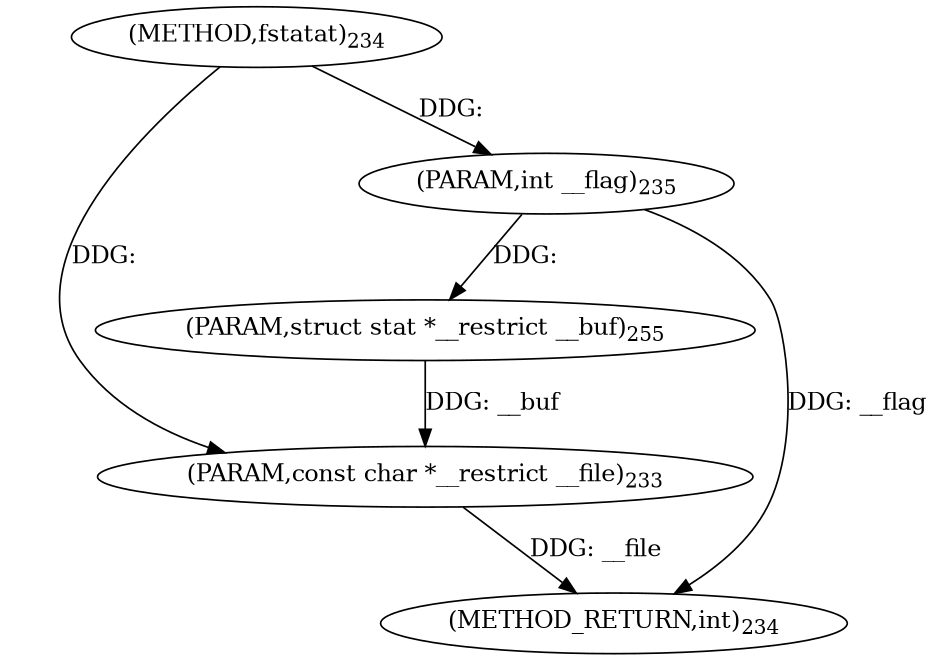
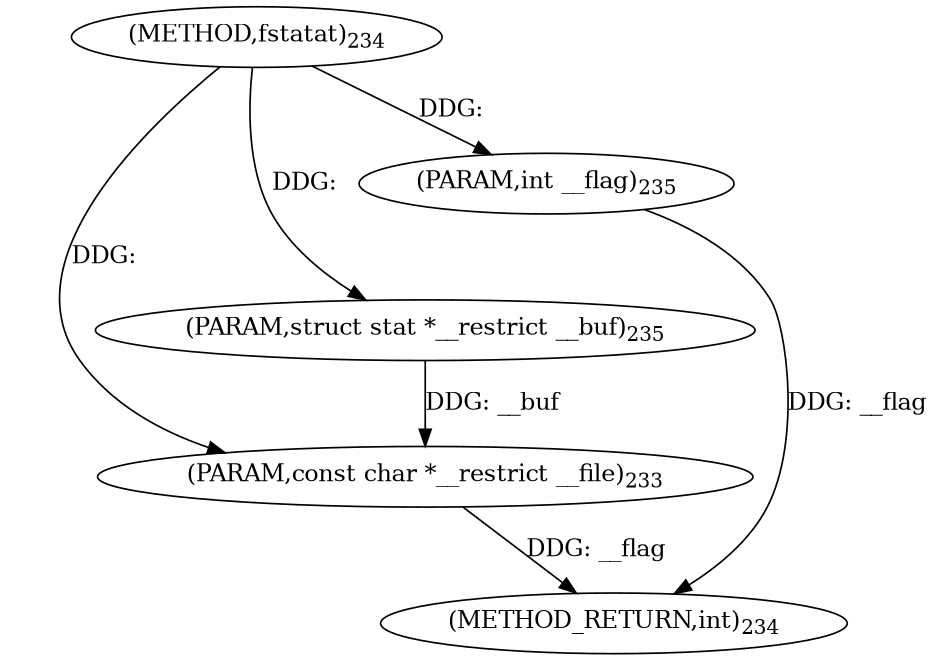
(491, 250) -> (264, 197)
(646, 328) -> (646, 328)
(596, 550) -> (596, 550)
